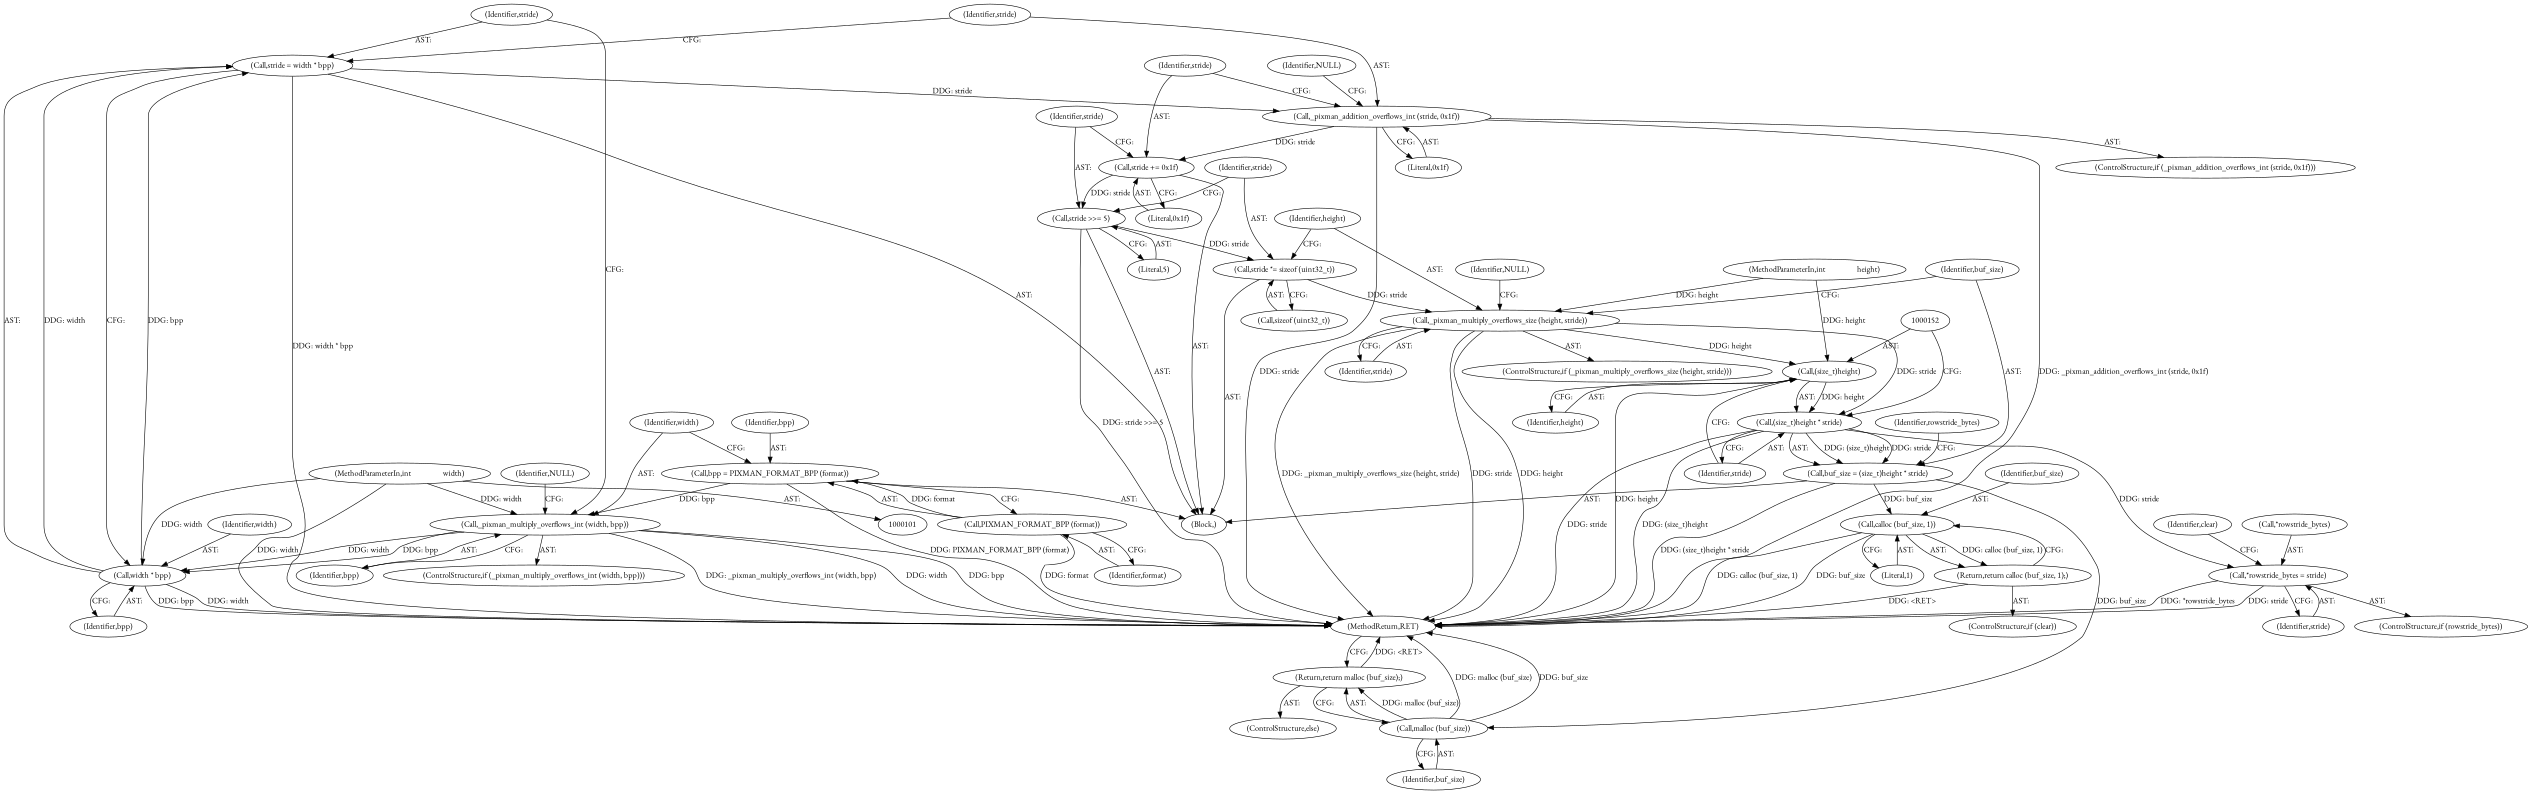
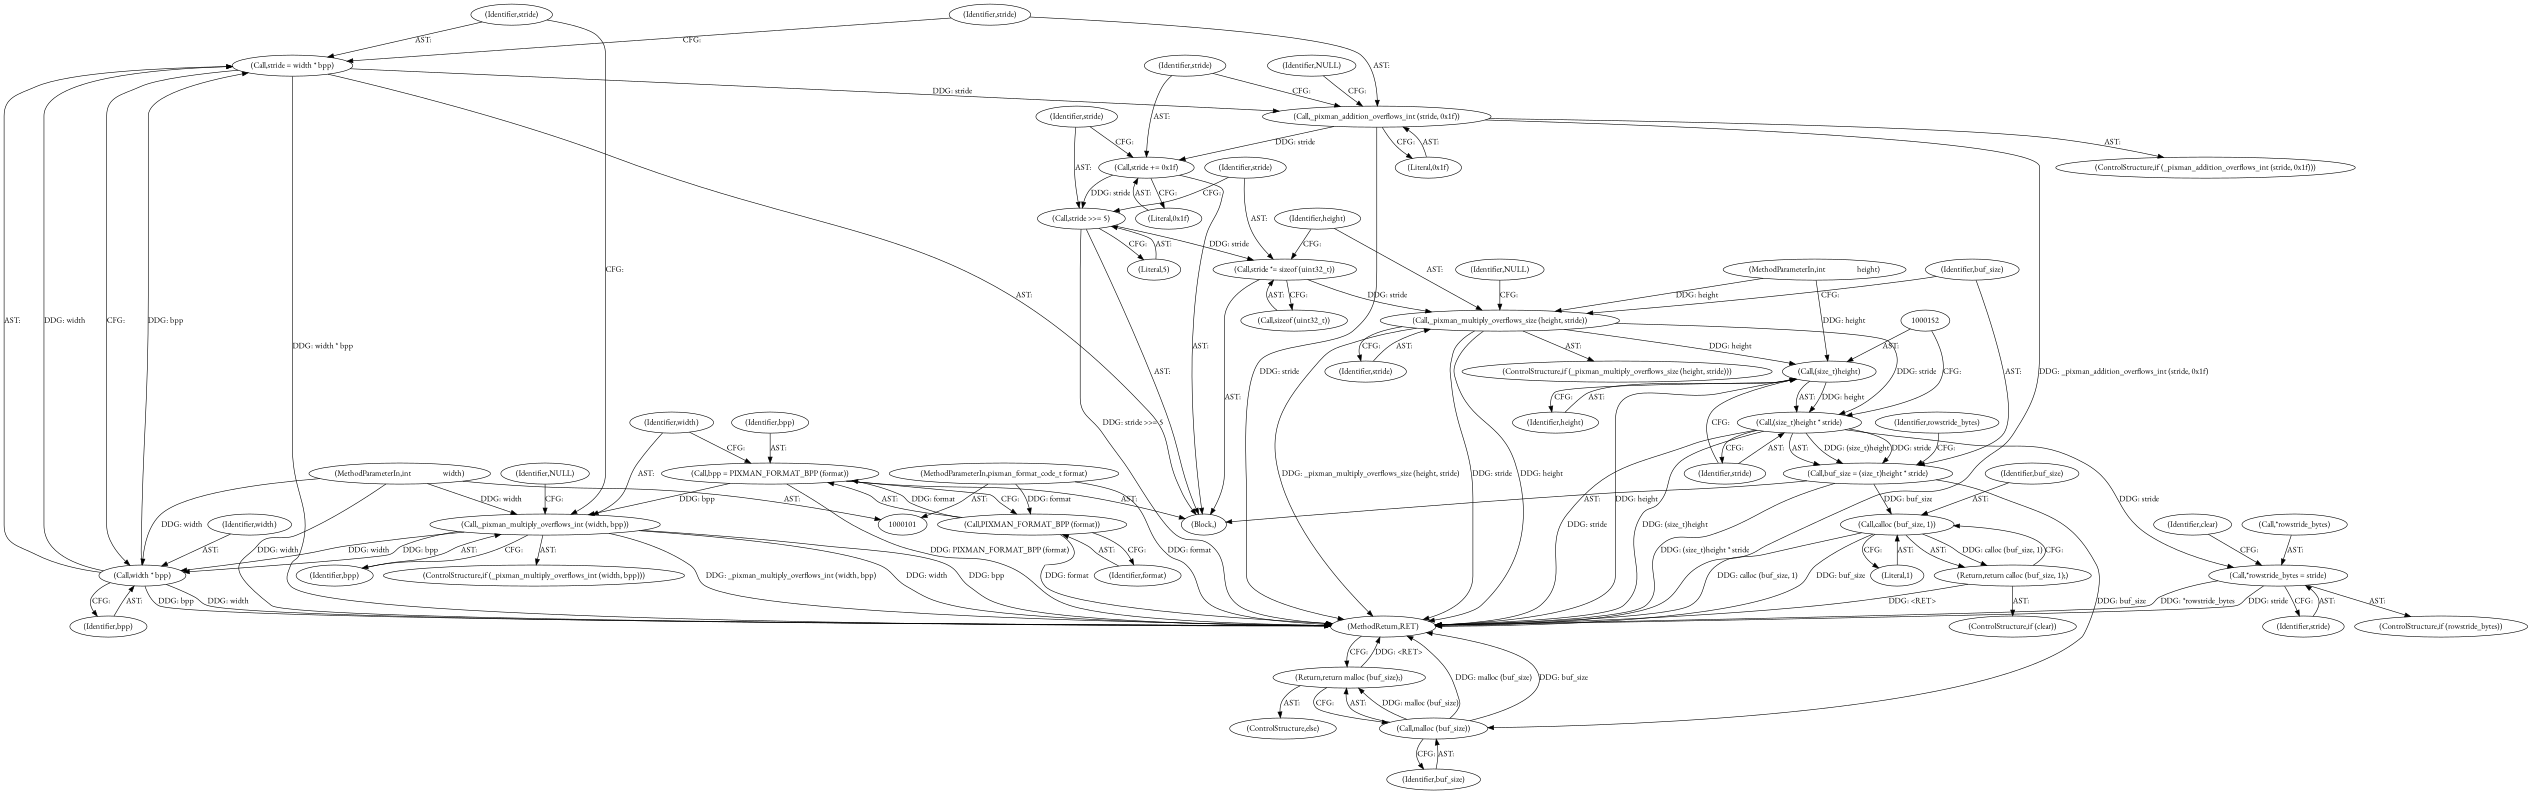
none -> (1004, 474)
